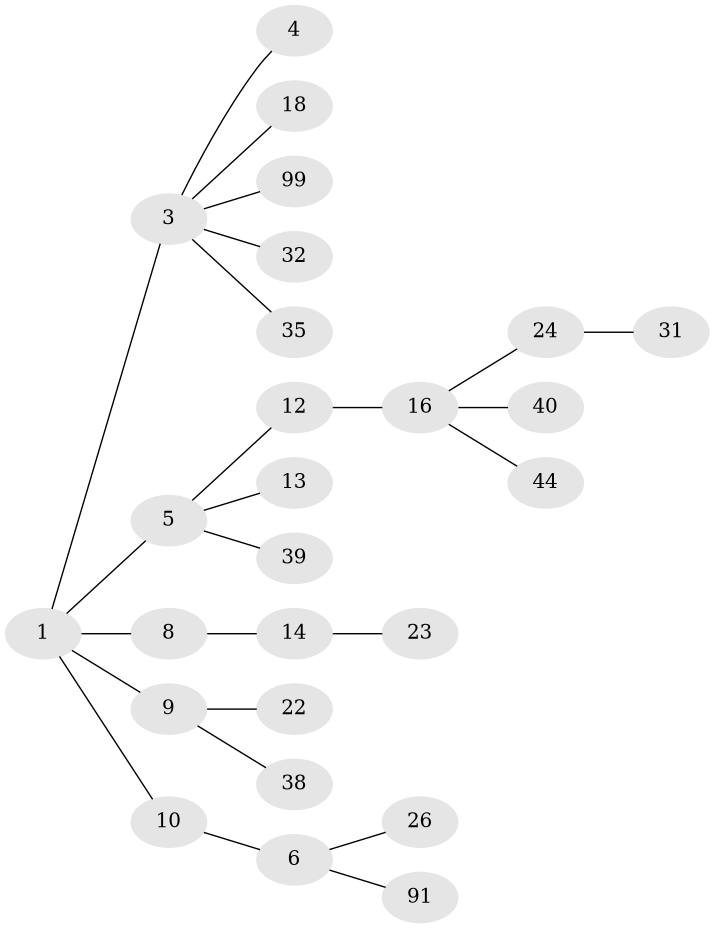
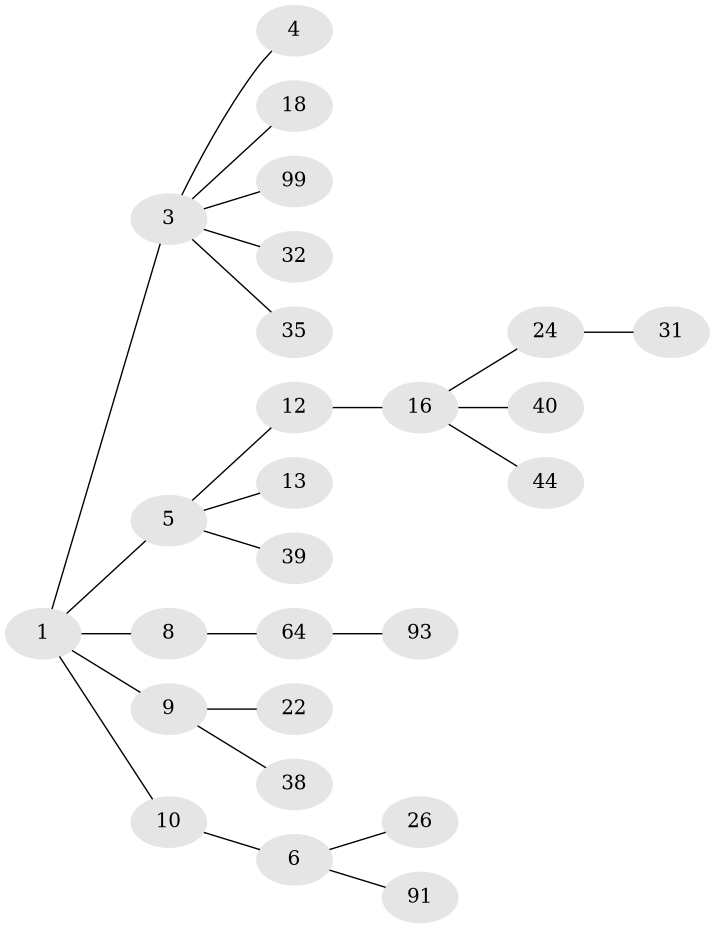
(295, 634) -> (295, 634)
(420, 634) -> (420, 634)
